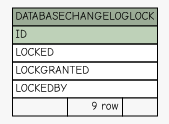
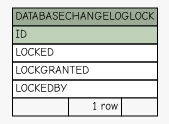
(106, 106) -> (106, 106)
